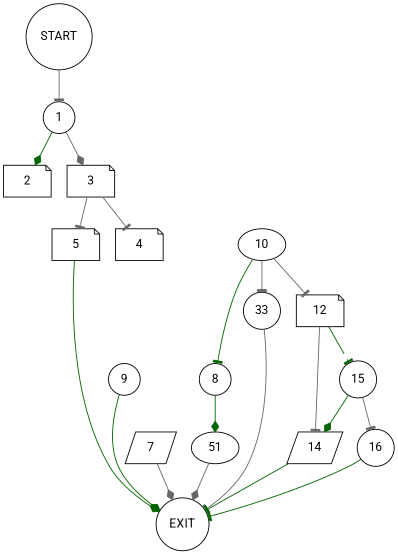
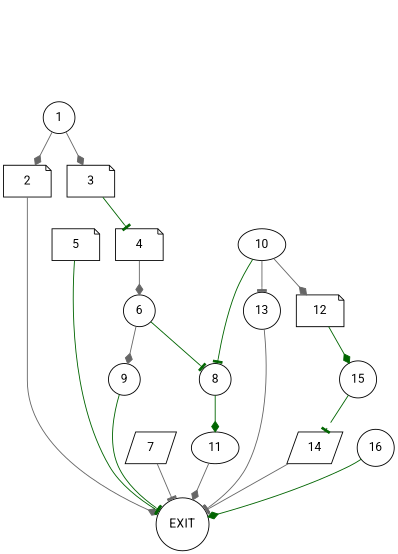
(59, 37) -> none
(46, 144) -> (46, 144)
(84, 211) -> none
(114, 211) -> (114, 211)
(289, 275) -> (289, 275)
none -> (139, 311)
(262, 311) -> (262, 311)
(336, 340) -> (336, 340)
(318, 377) -> none
none -> (28, 382)
(84, 397) -> (84, 397)
(340, 409) -> (340, 409)
(366, 411) -> none
(215, 448) -> (215, 448)
(116, 459) -> (116, 459)
(164, 480) -> (164, 480)
(249, 486) -> (249, 486)
(288, 492) -> (288, 492)
